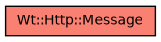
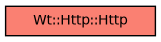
(80, 21) -> (80, 21)
